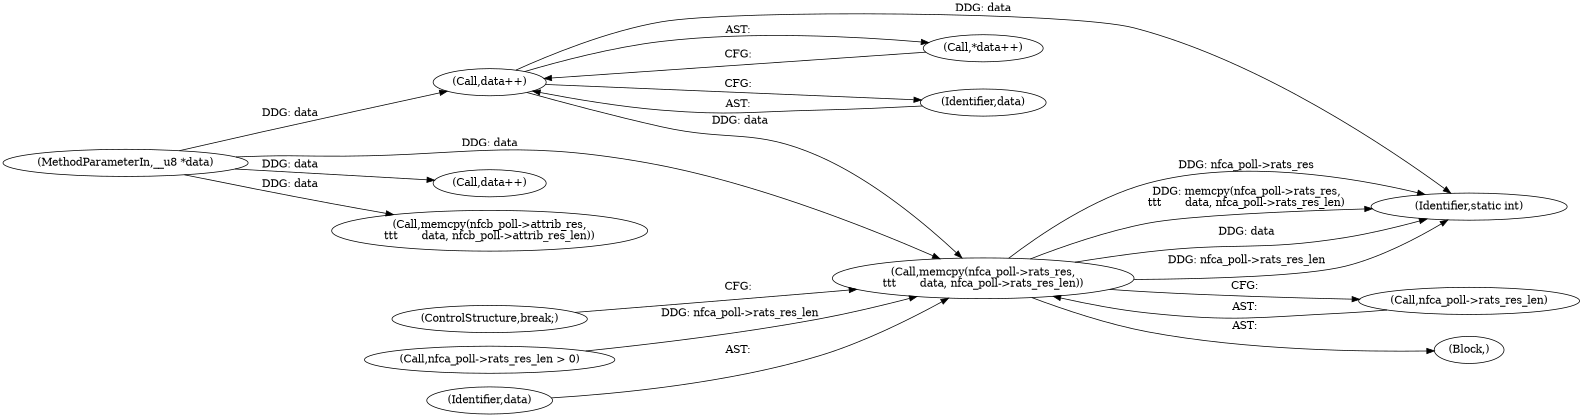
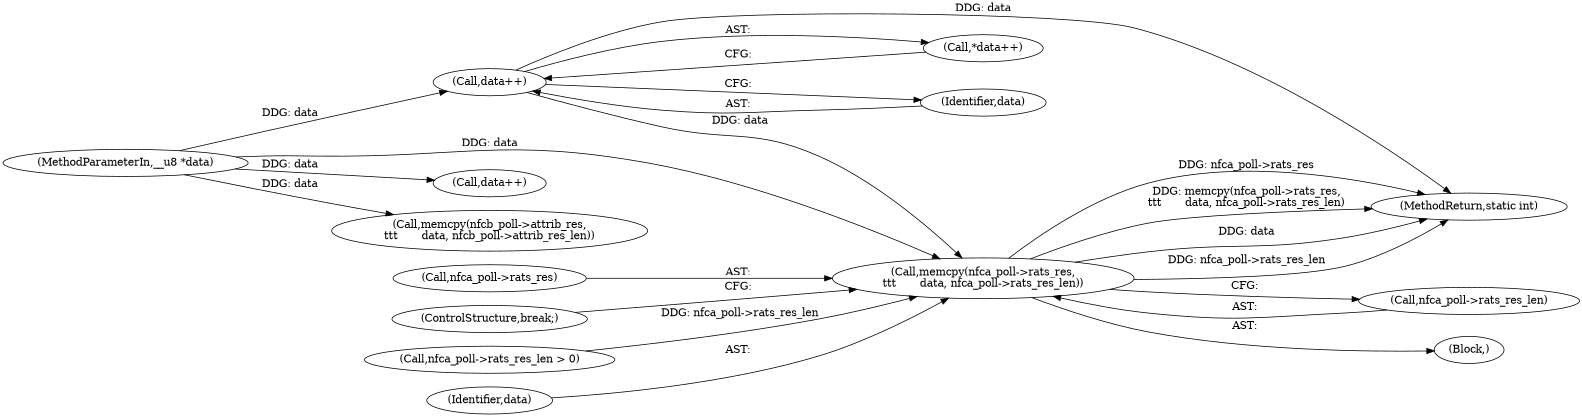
(1469, 207) -> (1469, 207)
none -> (490, 278)
